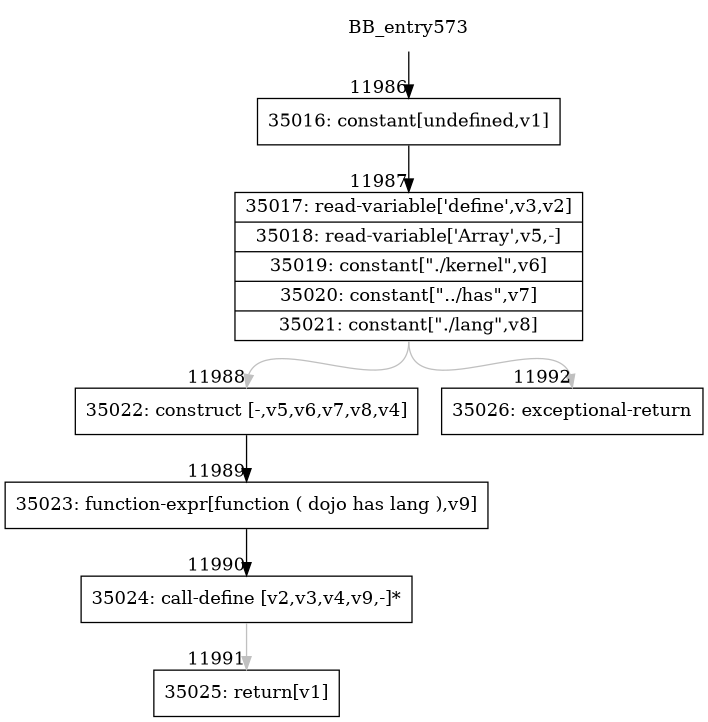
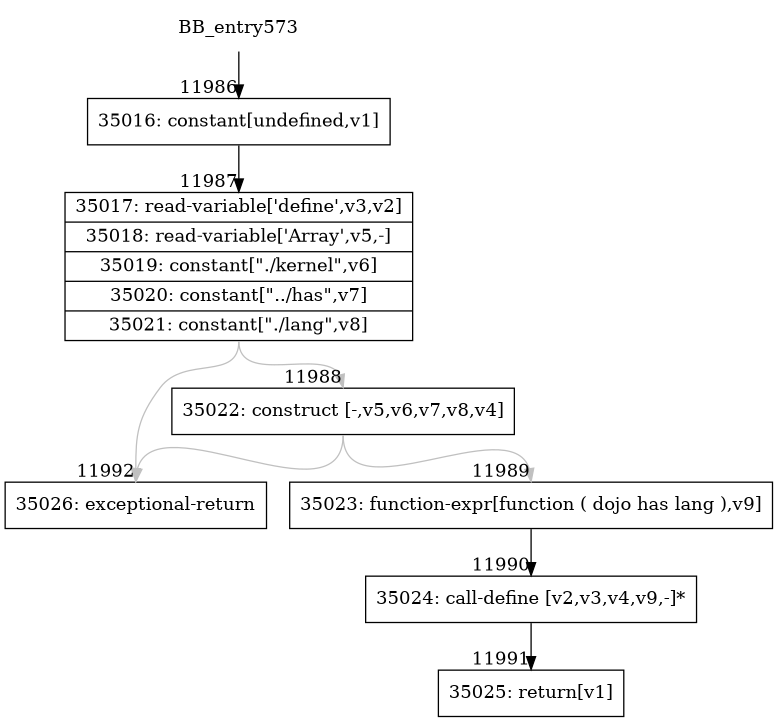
(247, 452) -> (431, 460)
none -> (246, 460)
(247, 640) -> (531, 640)
